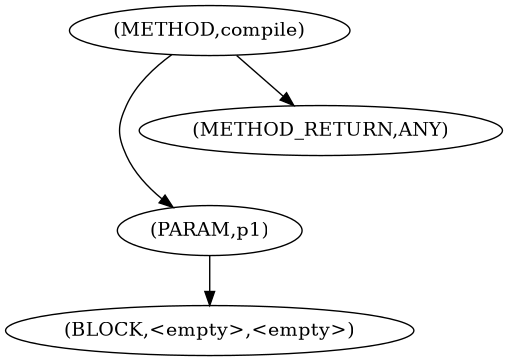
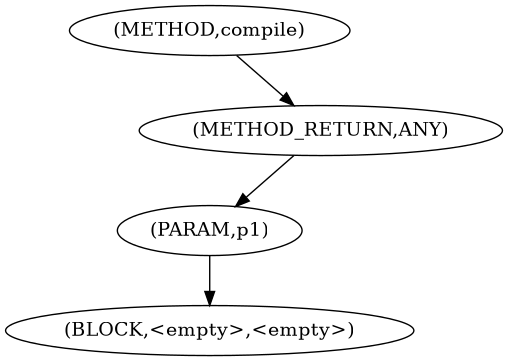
(120, 124) -> (270, 176)
